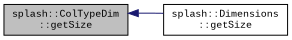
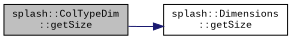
(151, 13) -> (141, 27)
